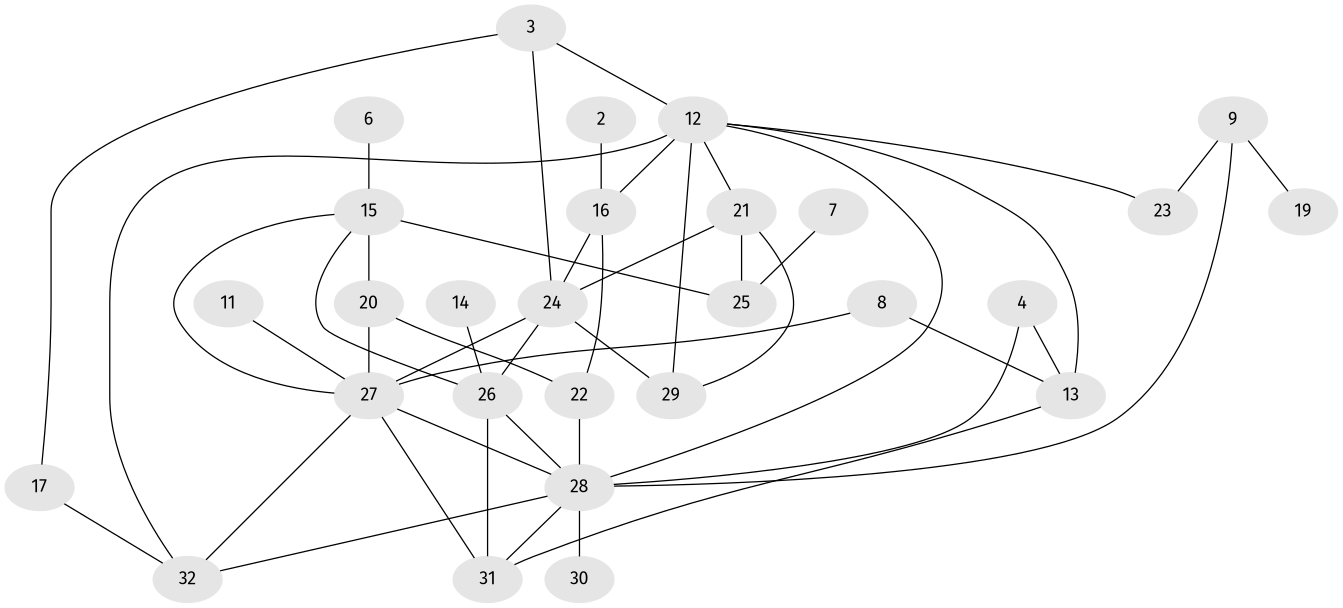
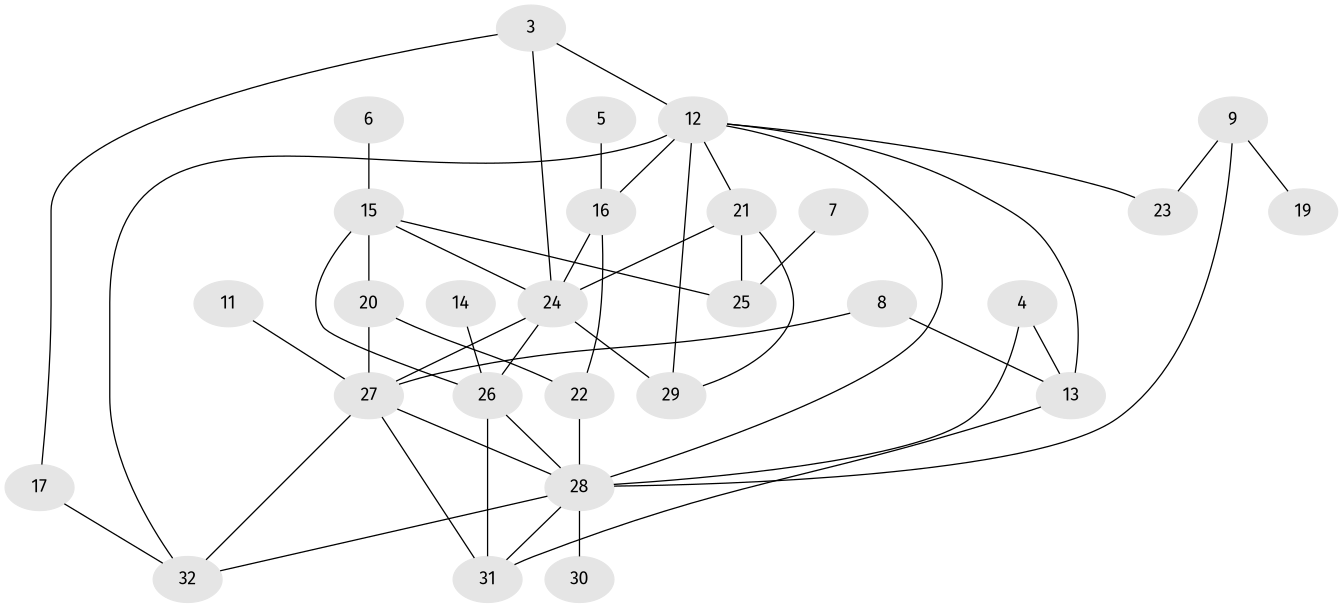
(601, 120) -> (601, 120)
(174, 304) -> (461, 258)
